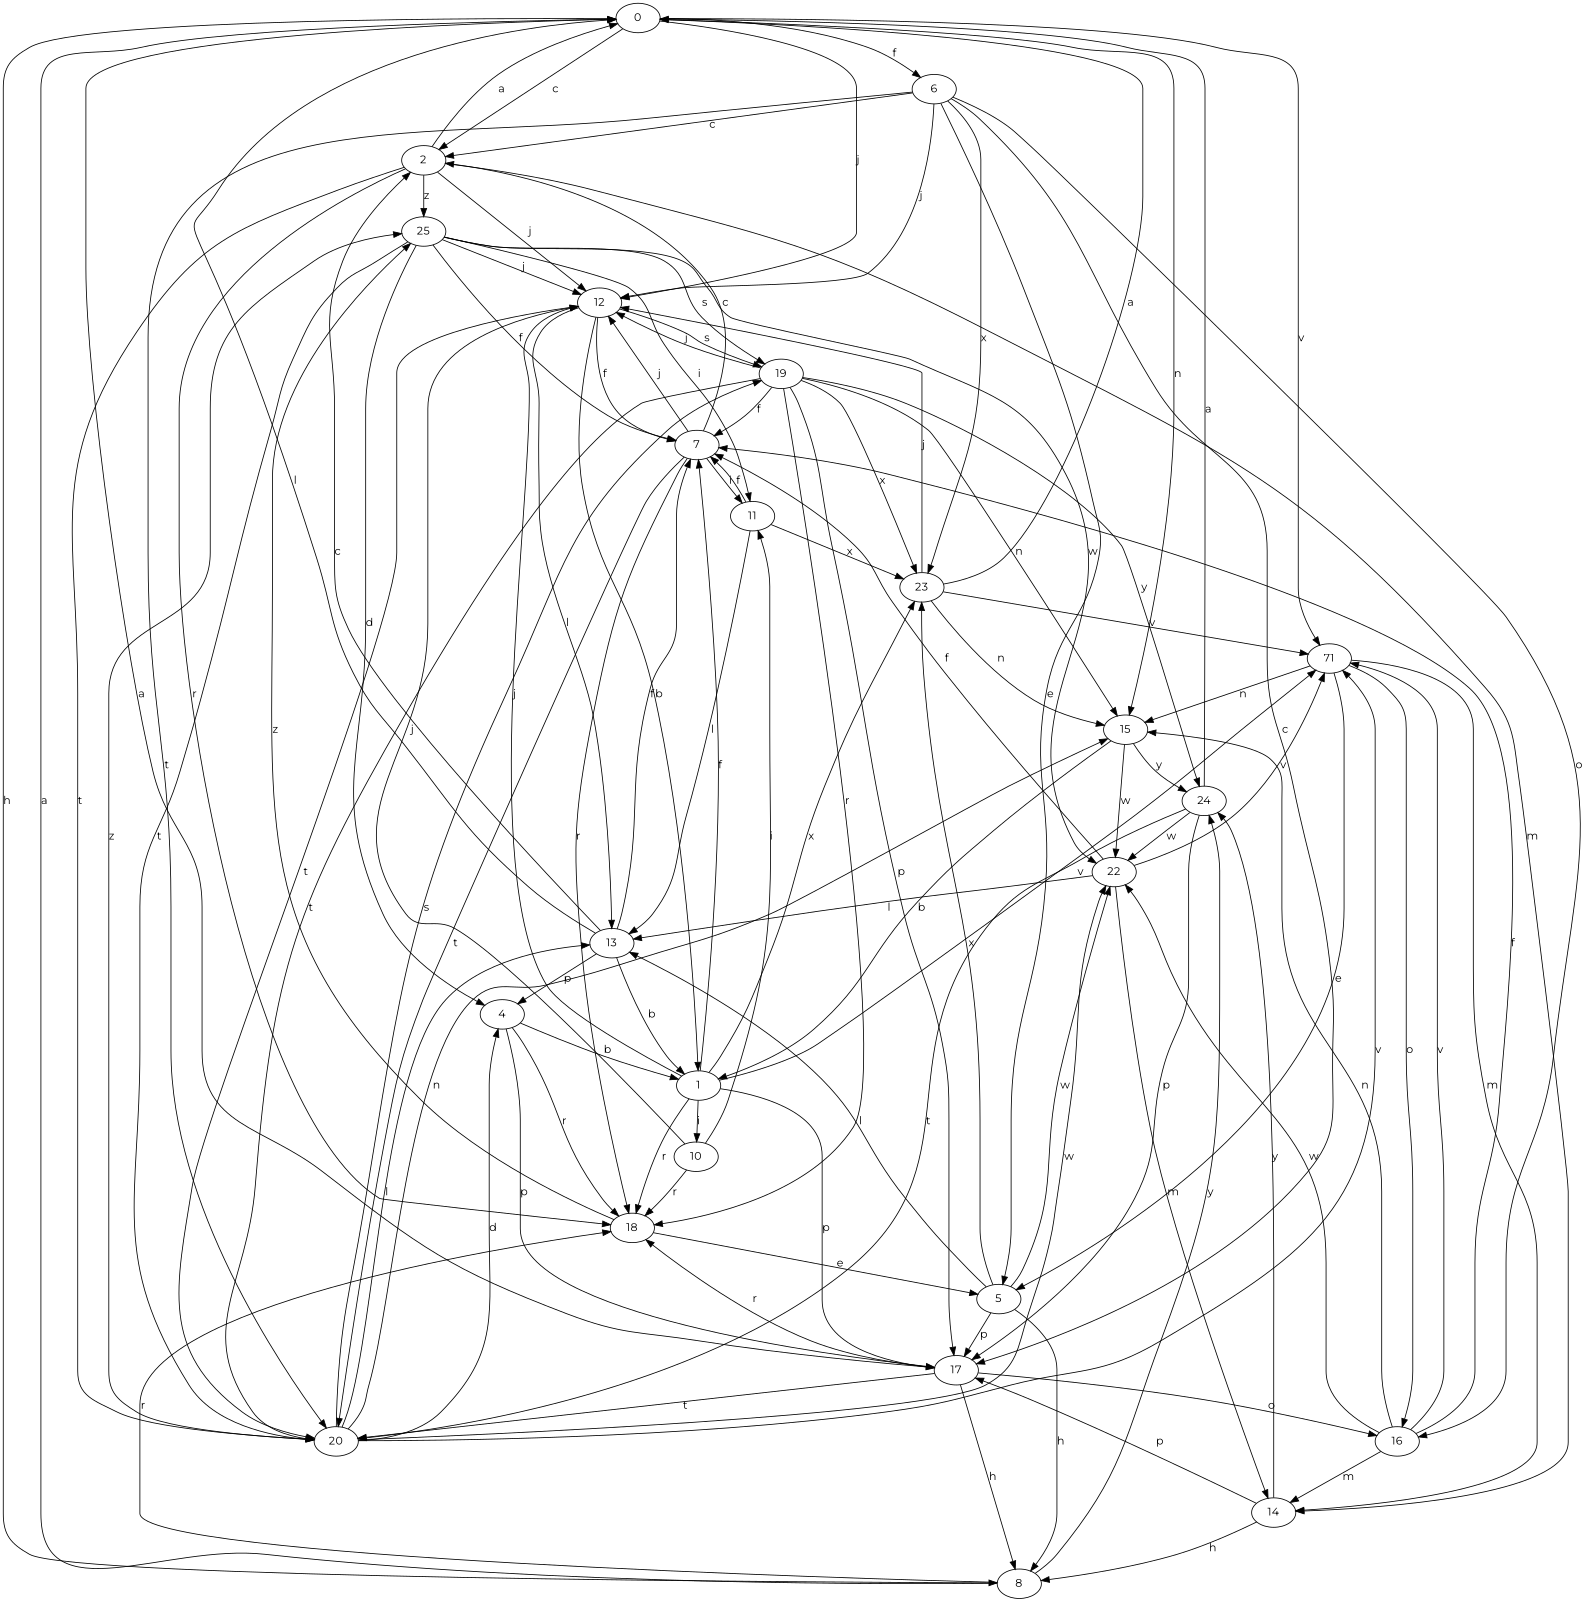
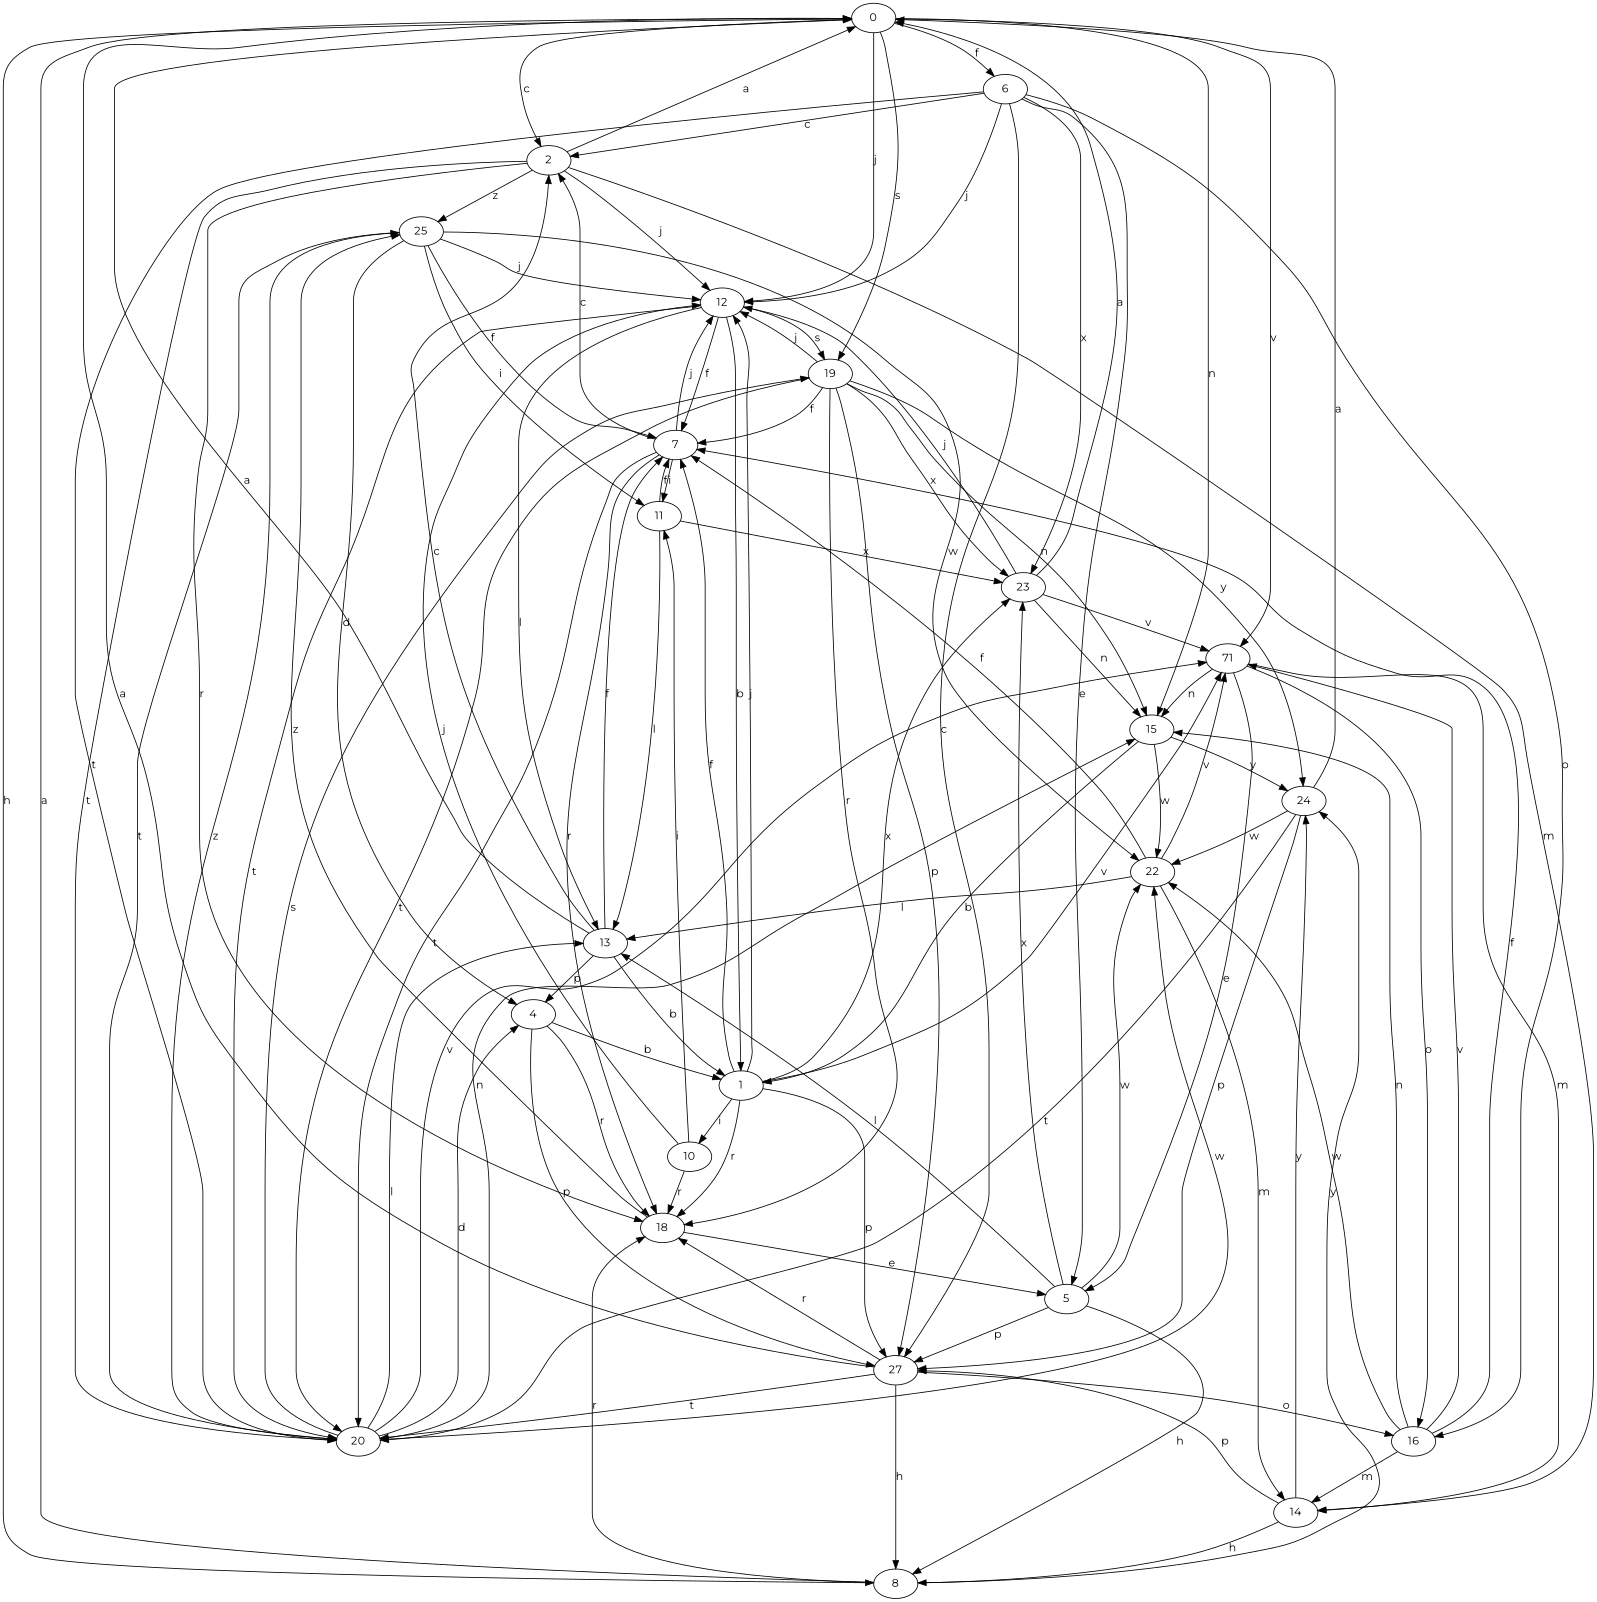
(667, 263) -> (894, 196)
(295, 481) -> (247, 481)
(956, 1370) -> (896, 1370)
